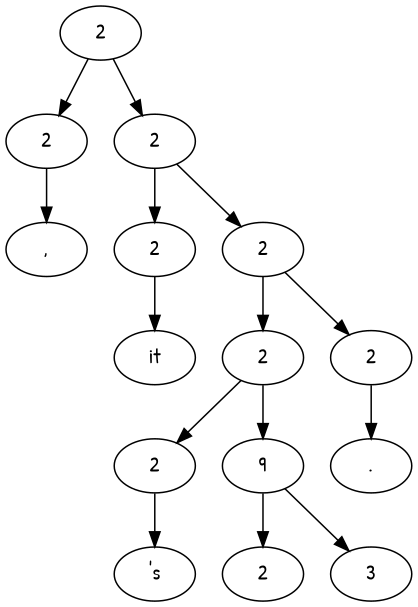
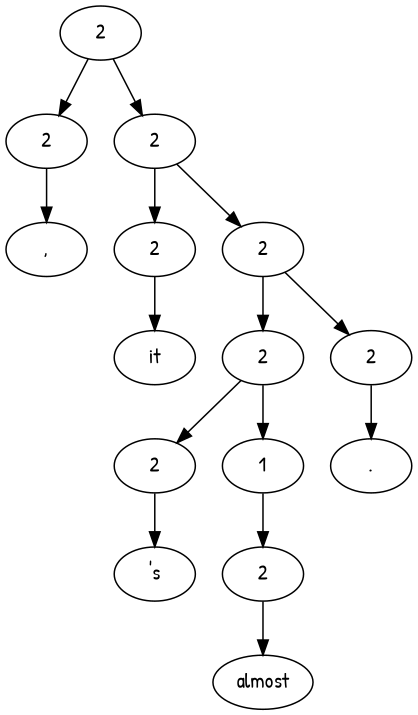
(263, 466) -> (263, 466)
(371, 574) -> none
none -> (263, 682)
